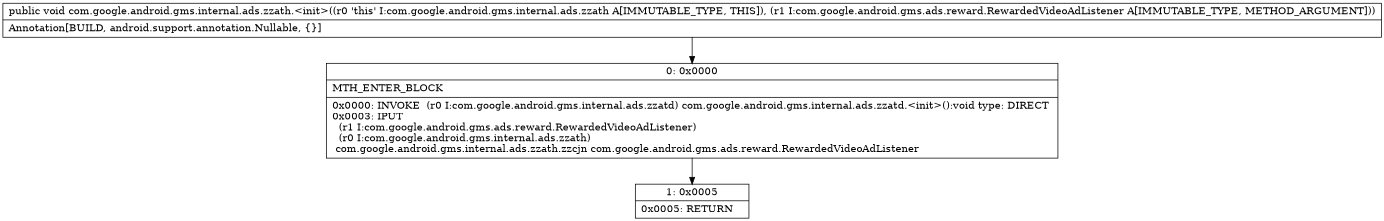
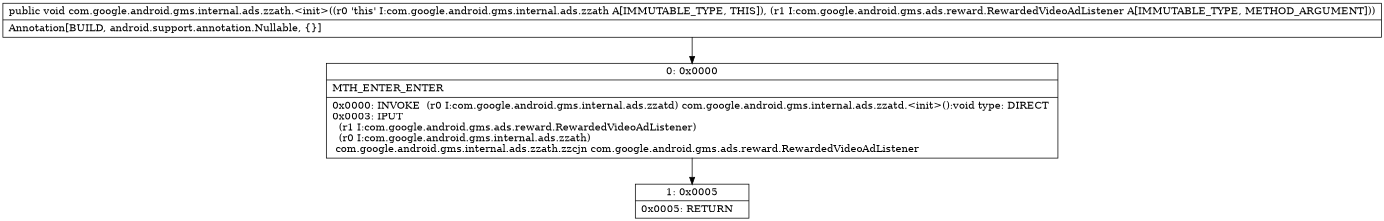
(388, 88) -> (388, 88)
